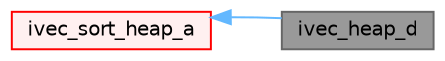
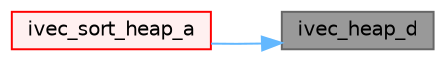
(256, 17) -> (236, 44)
